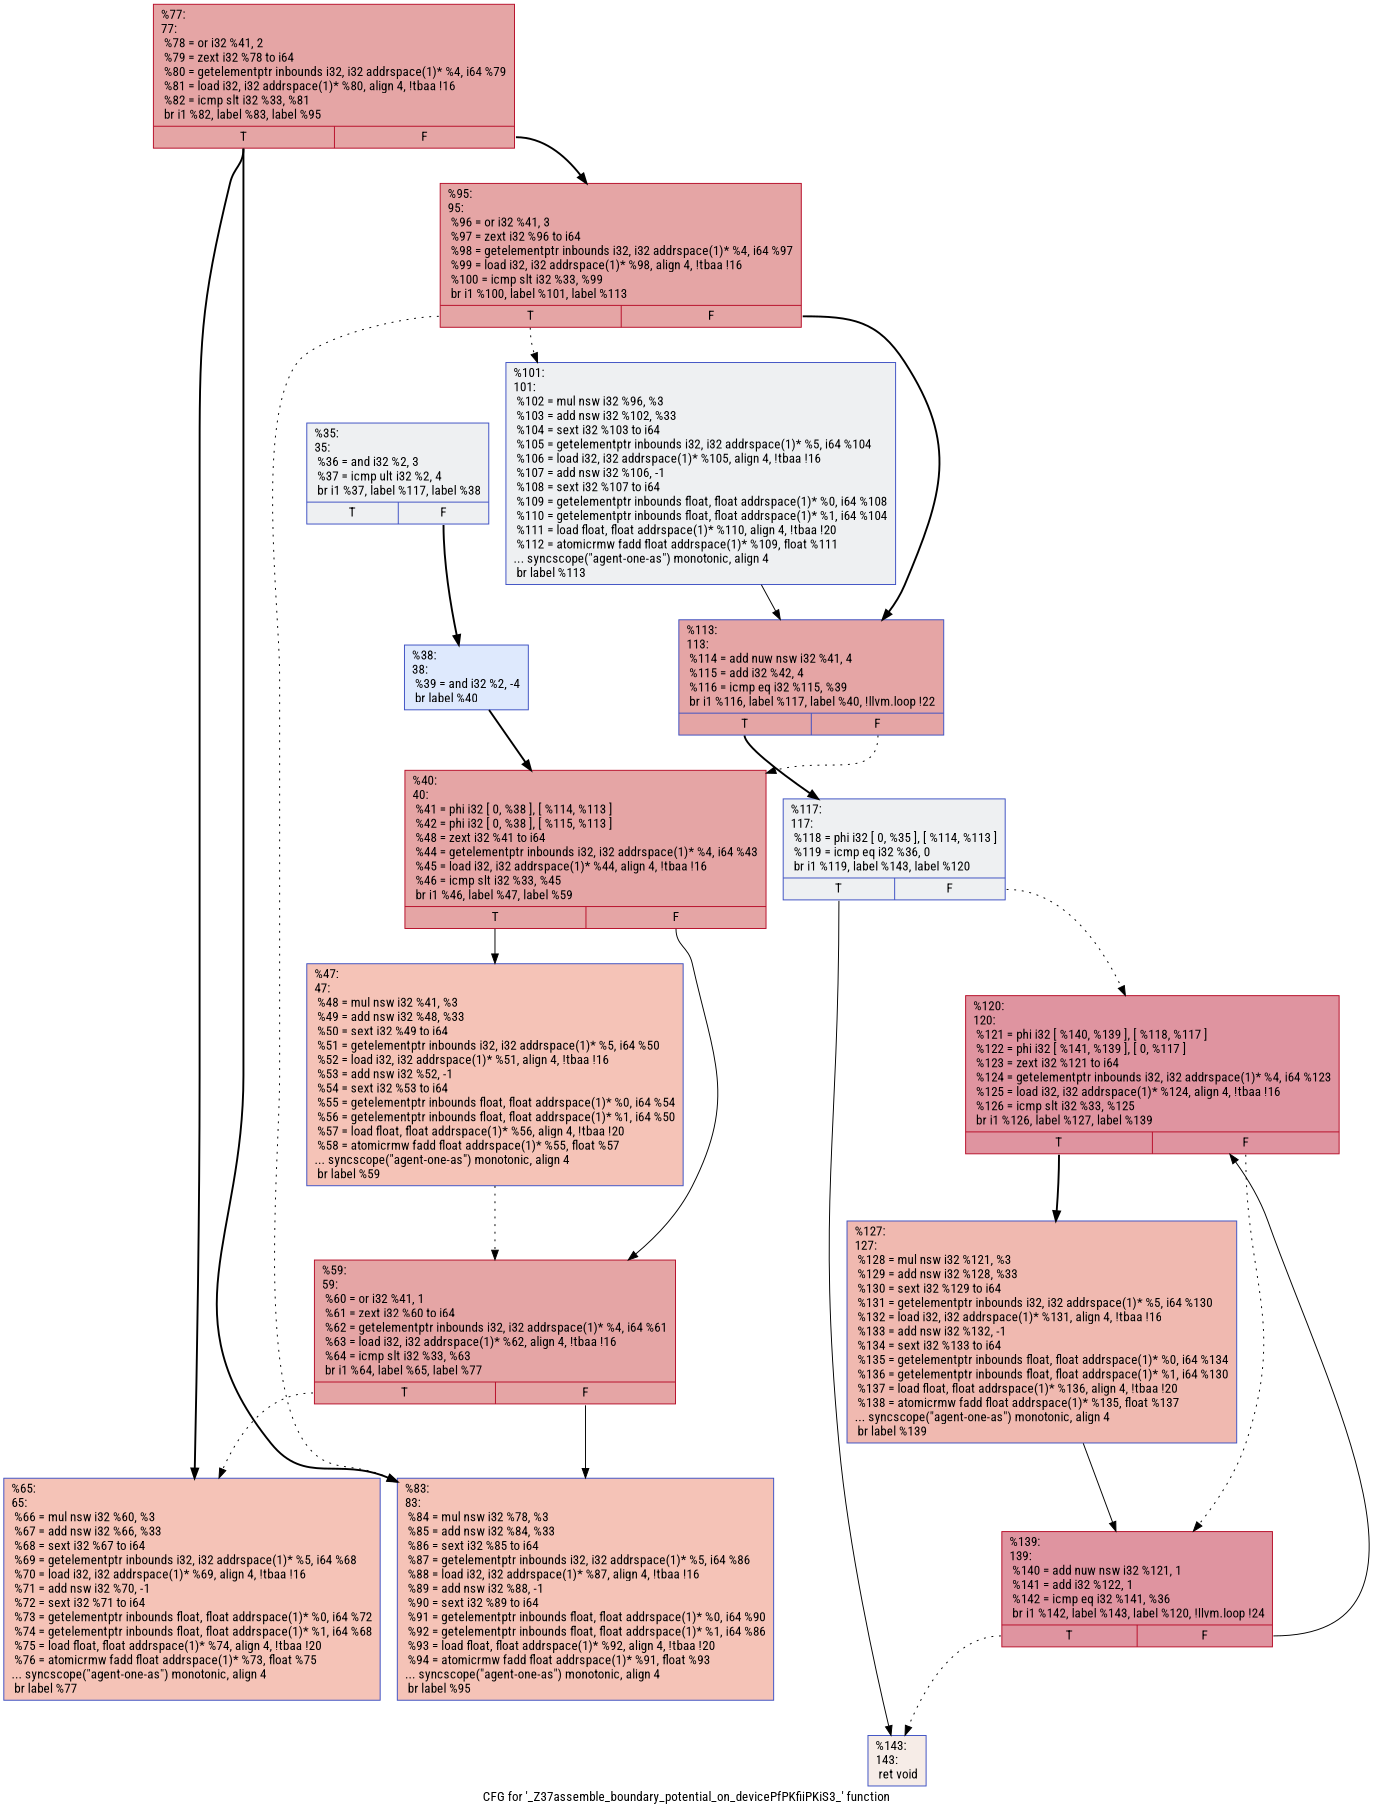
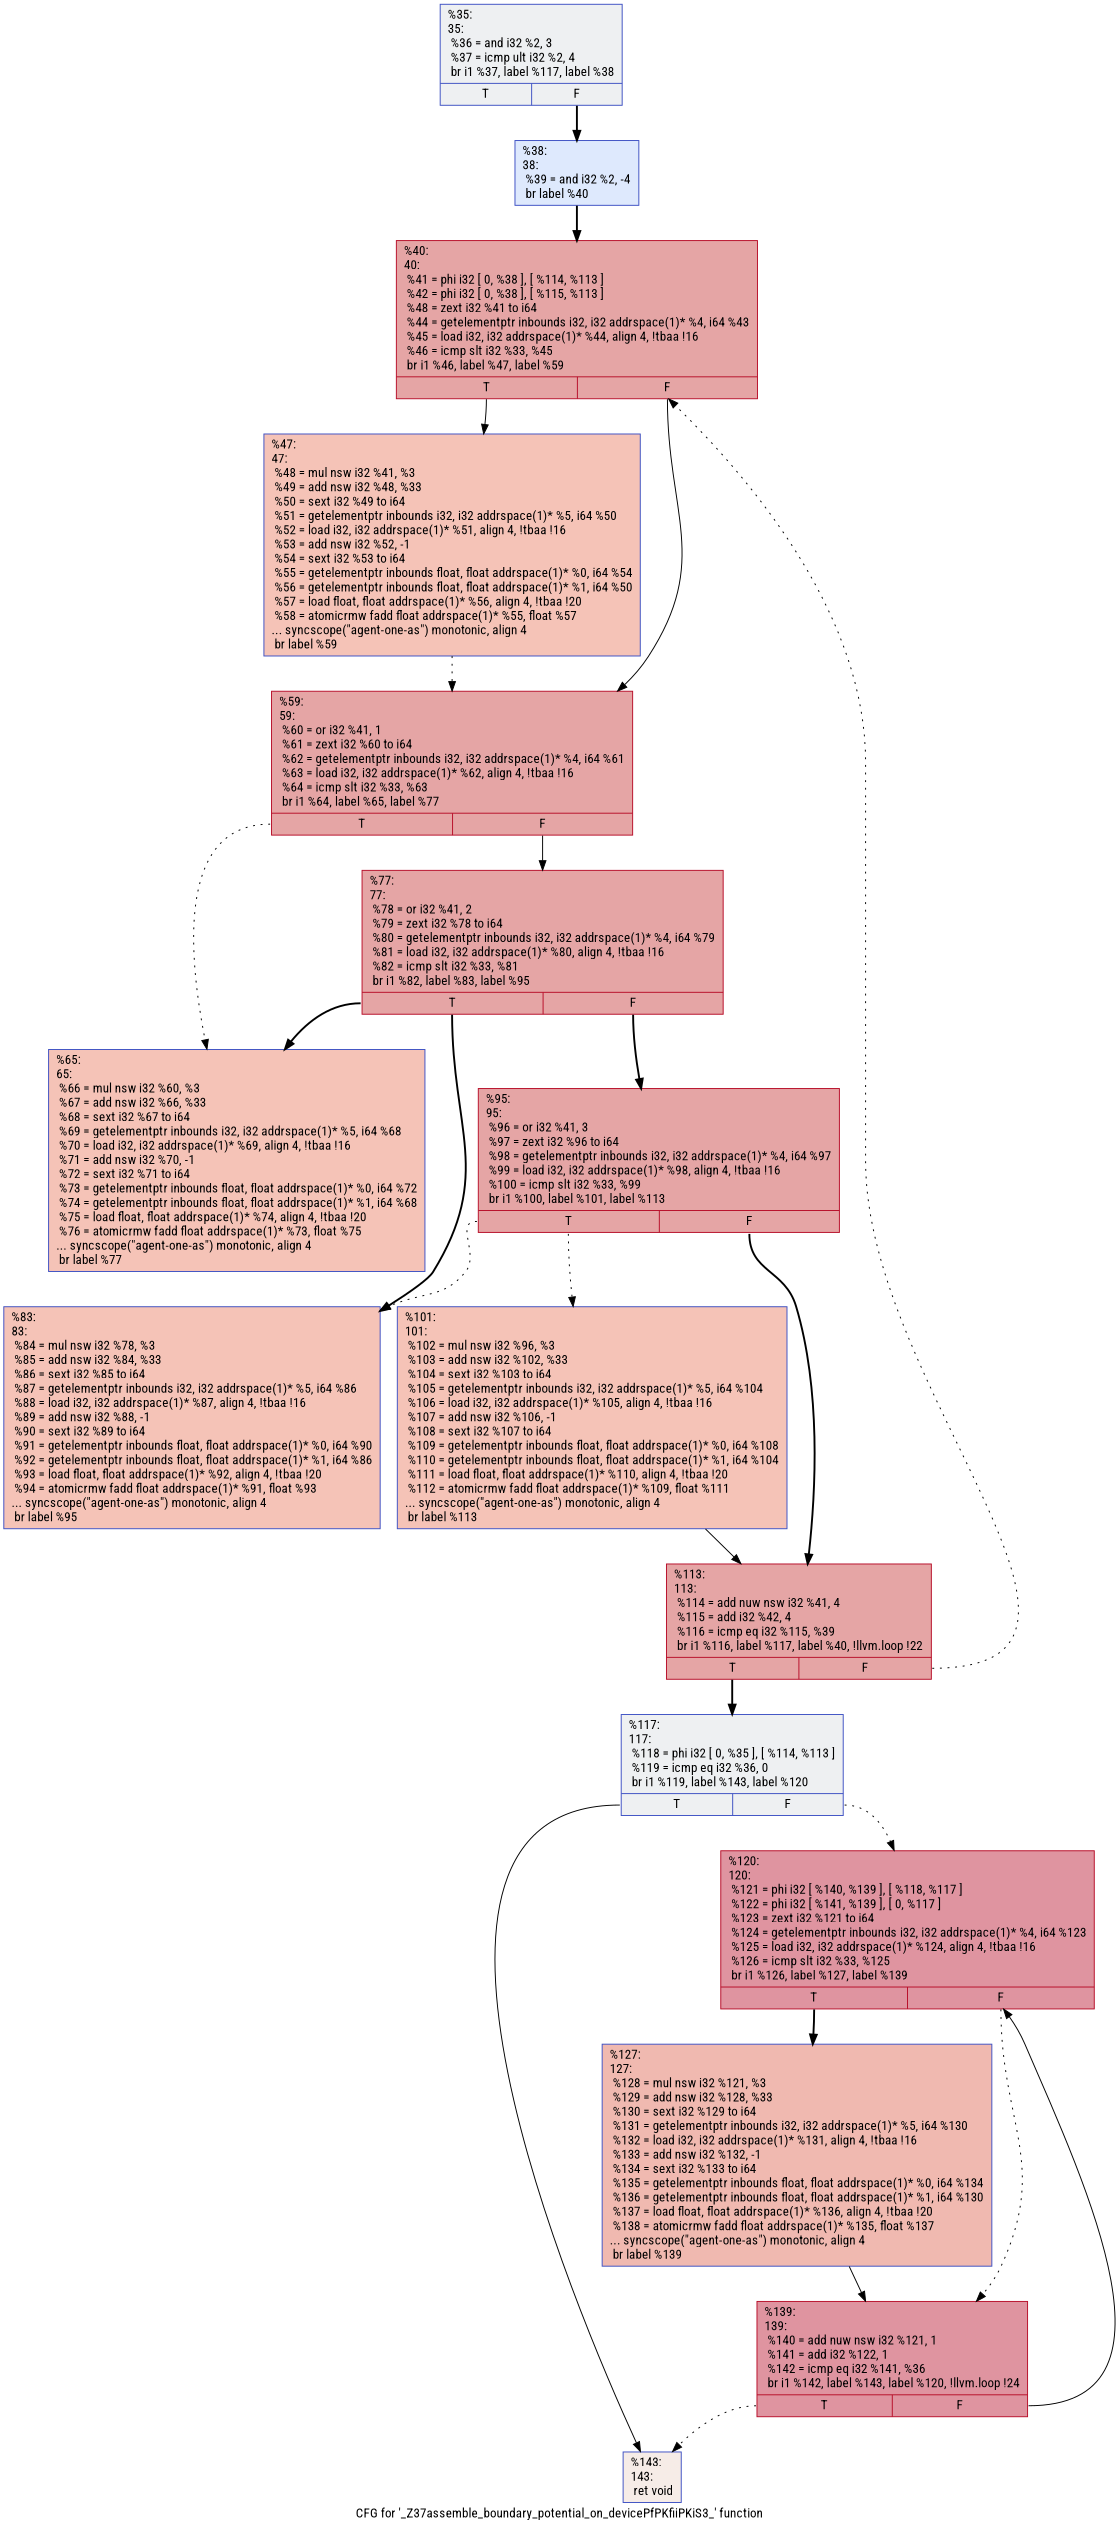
(701, 474) -> (592, 1418)
(811, 677) -> (799, 1622)
(585, 1437) -> (543, 848)
